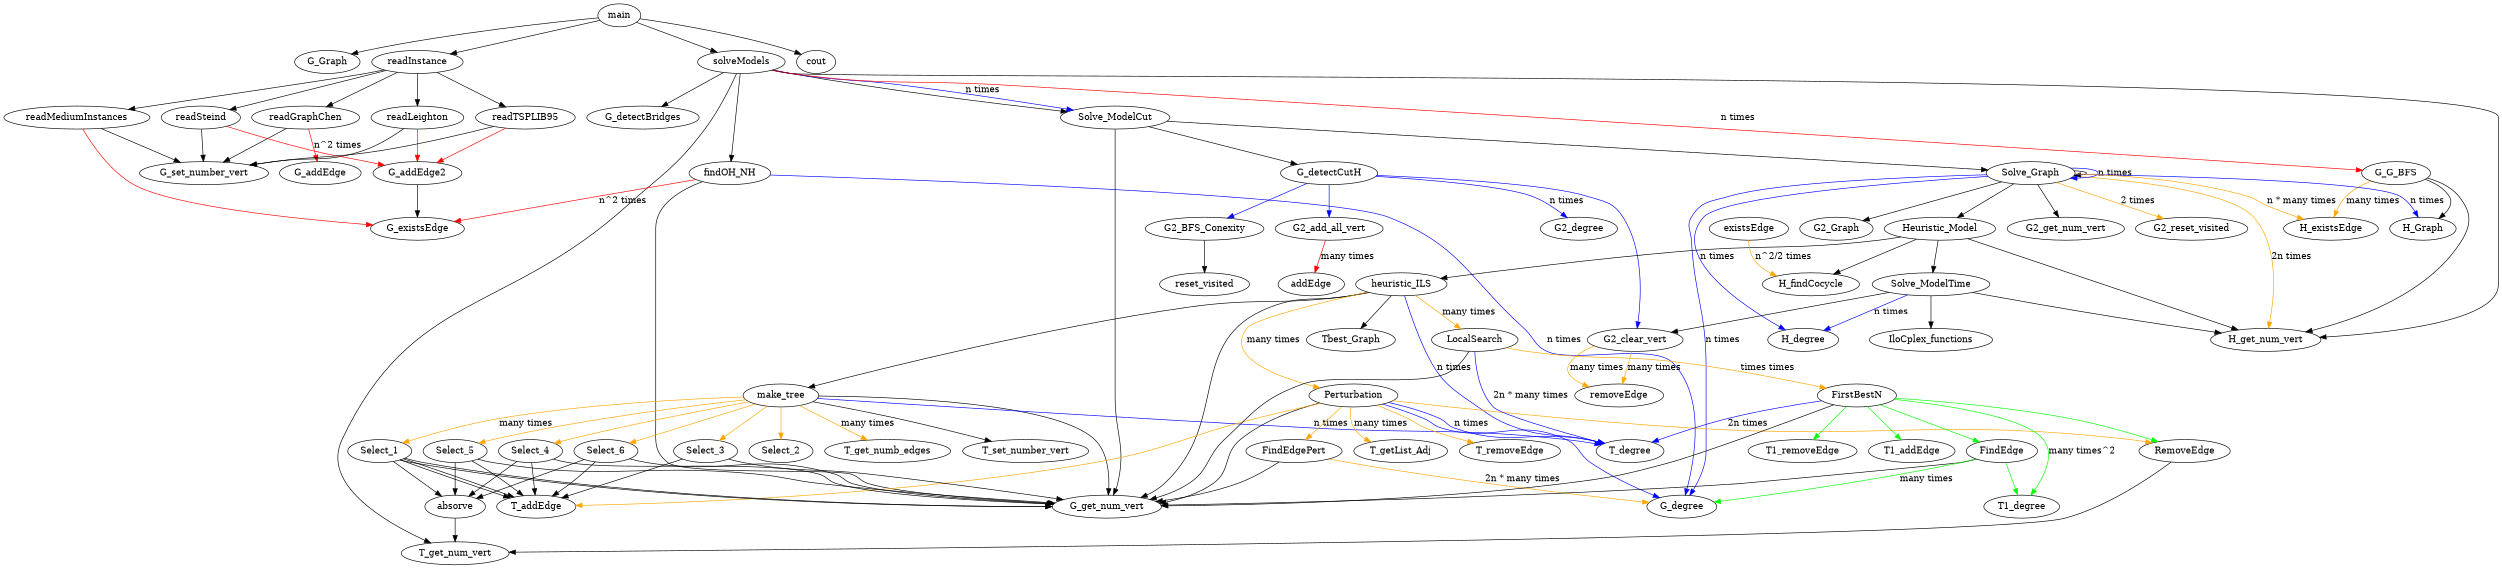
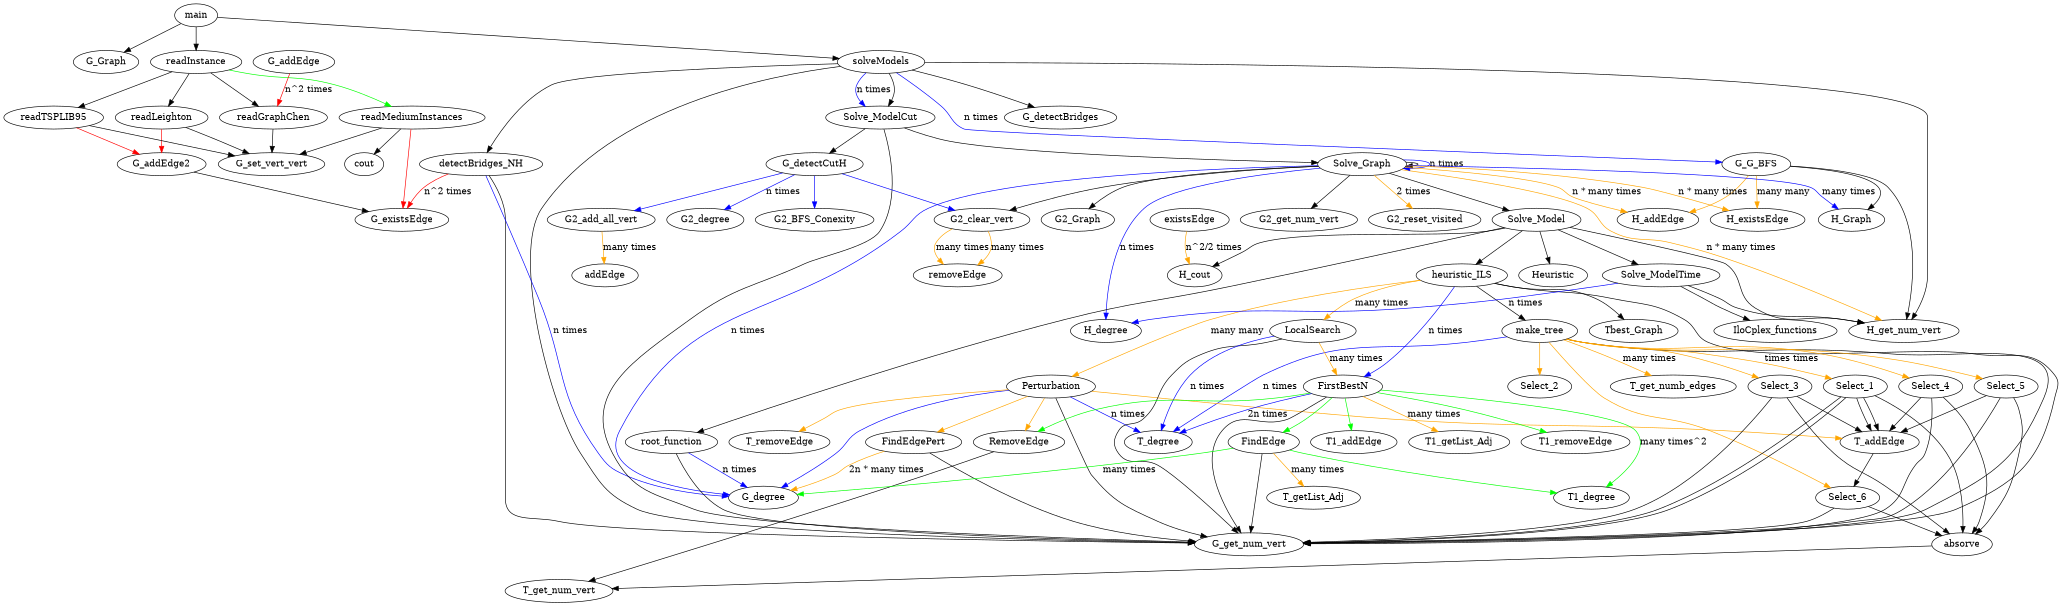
(718, 32) -> (390, 139)
(260, 90) -> (309, 80)
(201, 118) -> none
(1564, 119) -> (1296, 145)
(312, 142) -> (285, 87)
(204, 173) -> (272, 164)
(730, 173) -> (481, 164)
(2373, 201) -> (1783, 192)
(2427, 201) -> (1849, 192)
none -> (1658, 220)
(1940, 229) -> (1537, 220)
(1321, 253) -> (603, 244)
(2292, 257) -> (1741, 248)
none -> (1553, 275)
(1205, 284) -> none
(1811, 284) -> (1195, 275)
(482, 299) -> (591, 470)
(1783, 312) -> (1113, 186)
(1274, 340) -> (1237, 331)
(1768, 368) -> (1356, 359)
(1531, 395) -> (1208, 387)
(1474, 404) -> (1416, 335)
(526, 423) -> (1792, 359)
(1353, 425) -> (1286, 467)
none -> (671, 442)
none -> (1459, 442)
(1026, 451) -> none
none -> (1855, 468)
(577, 478) -> (1865, 467)
